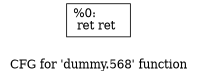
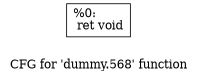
(95, 26) -> (99, 26)
